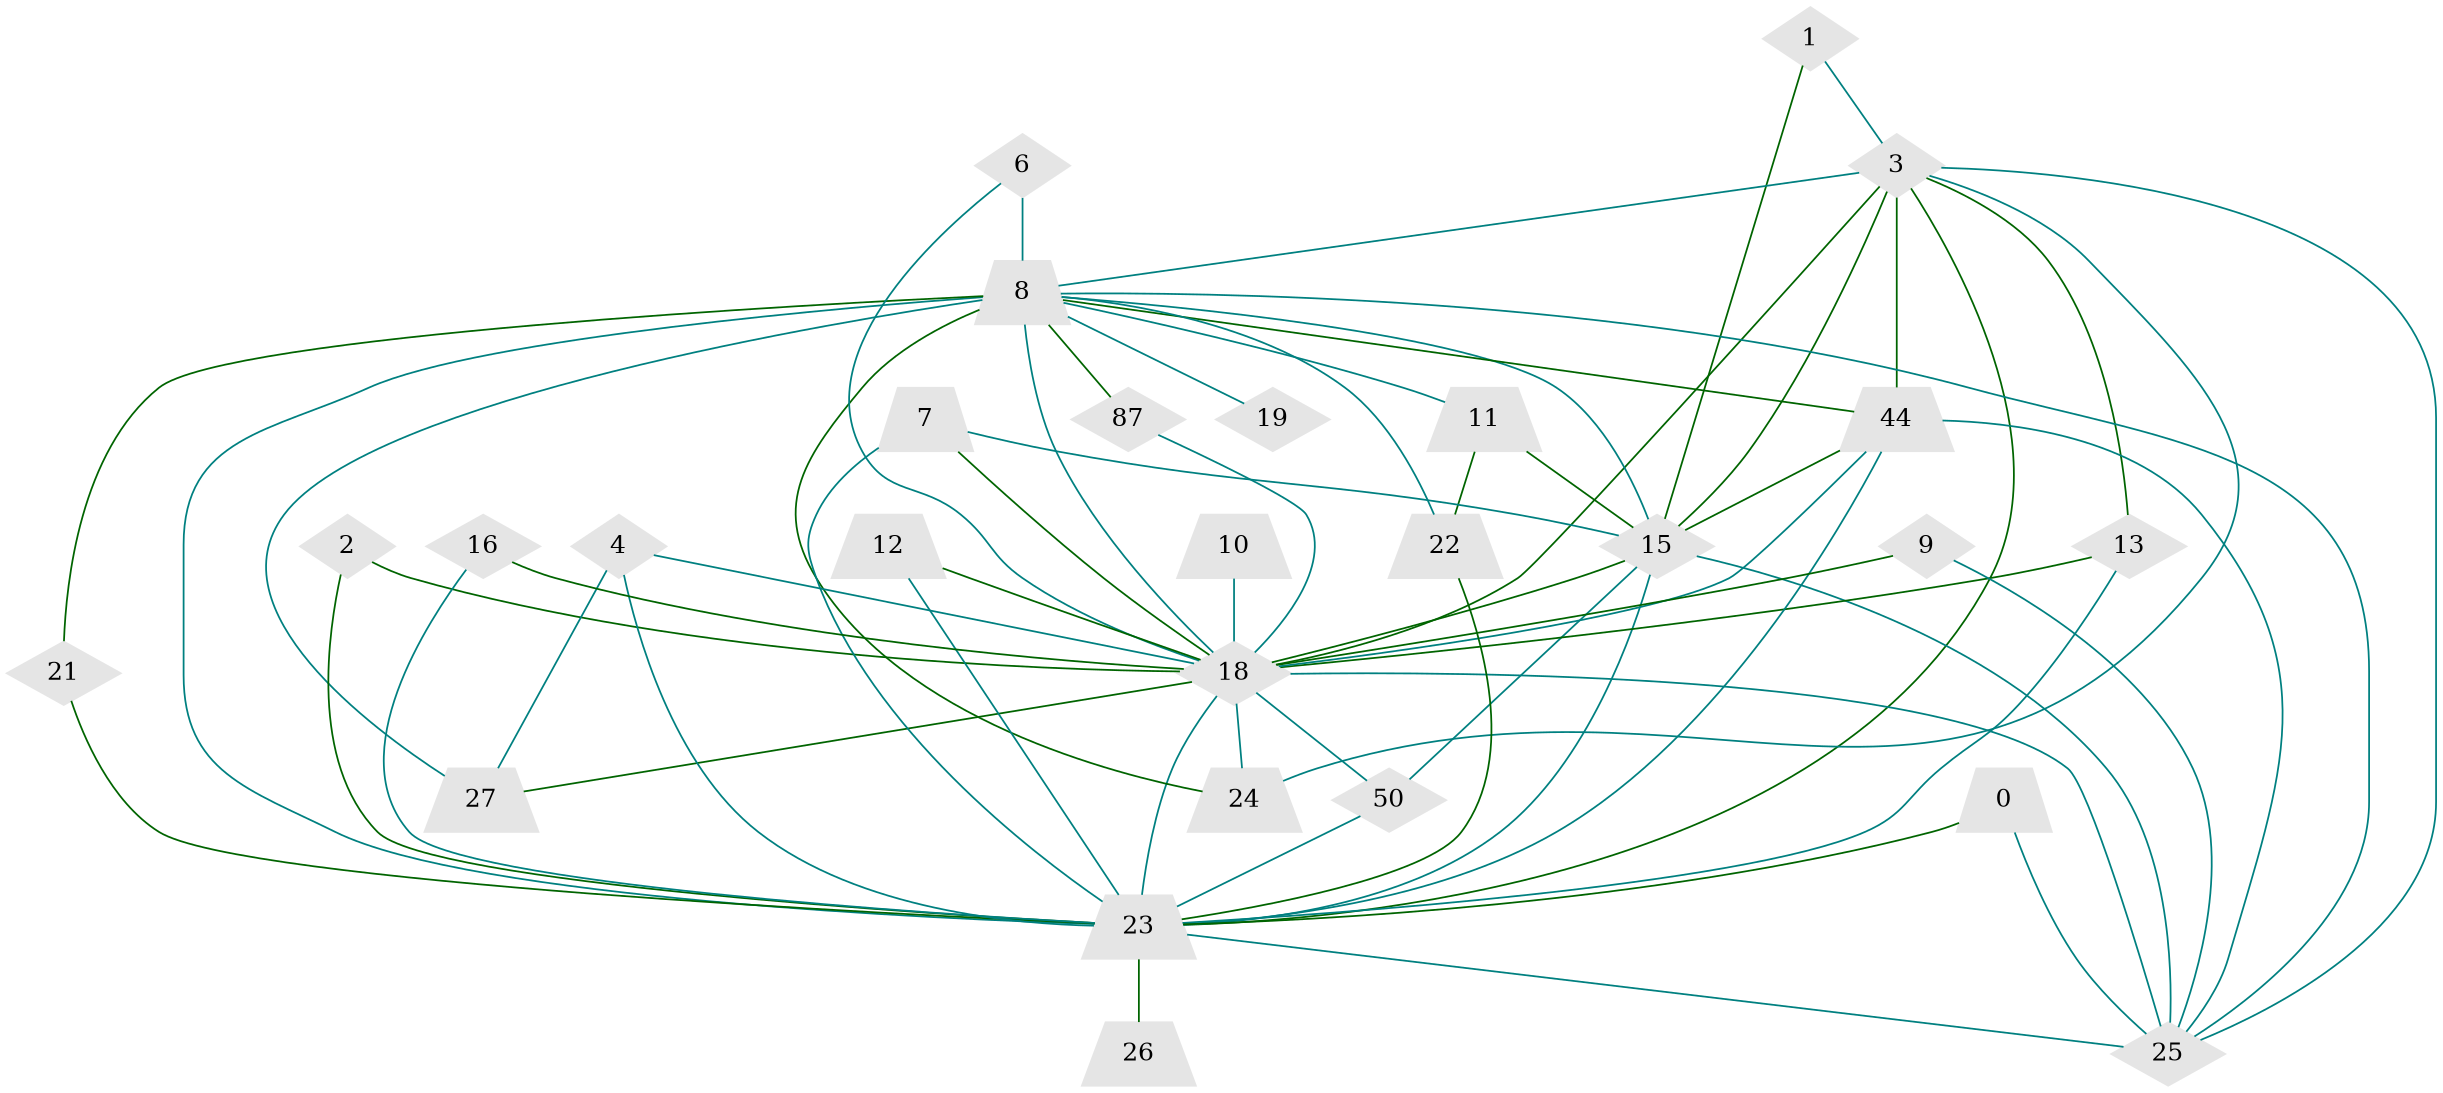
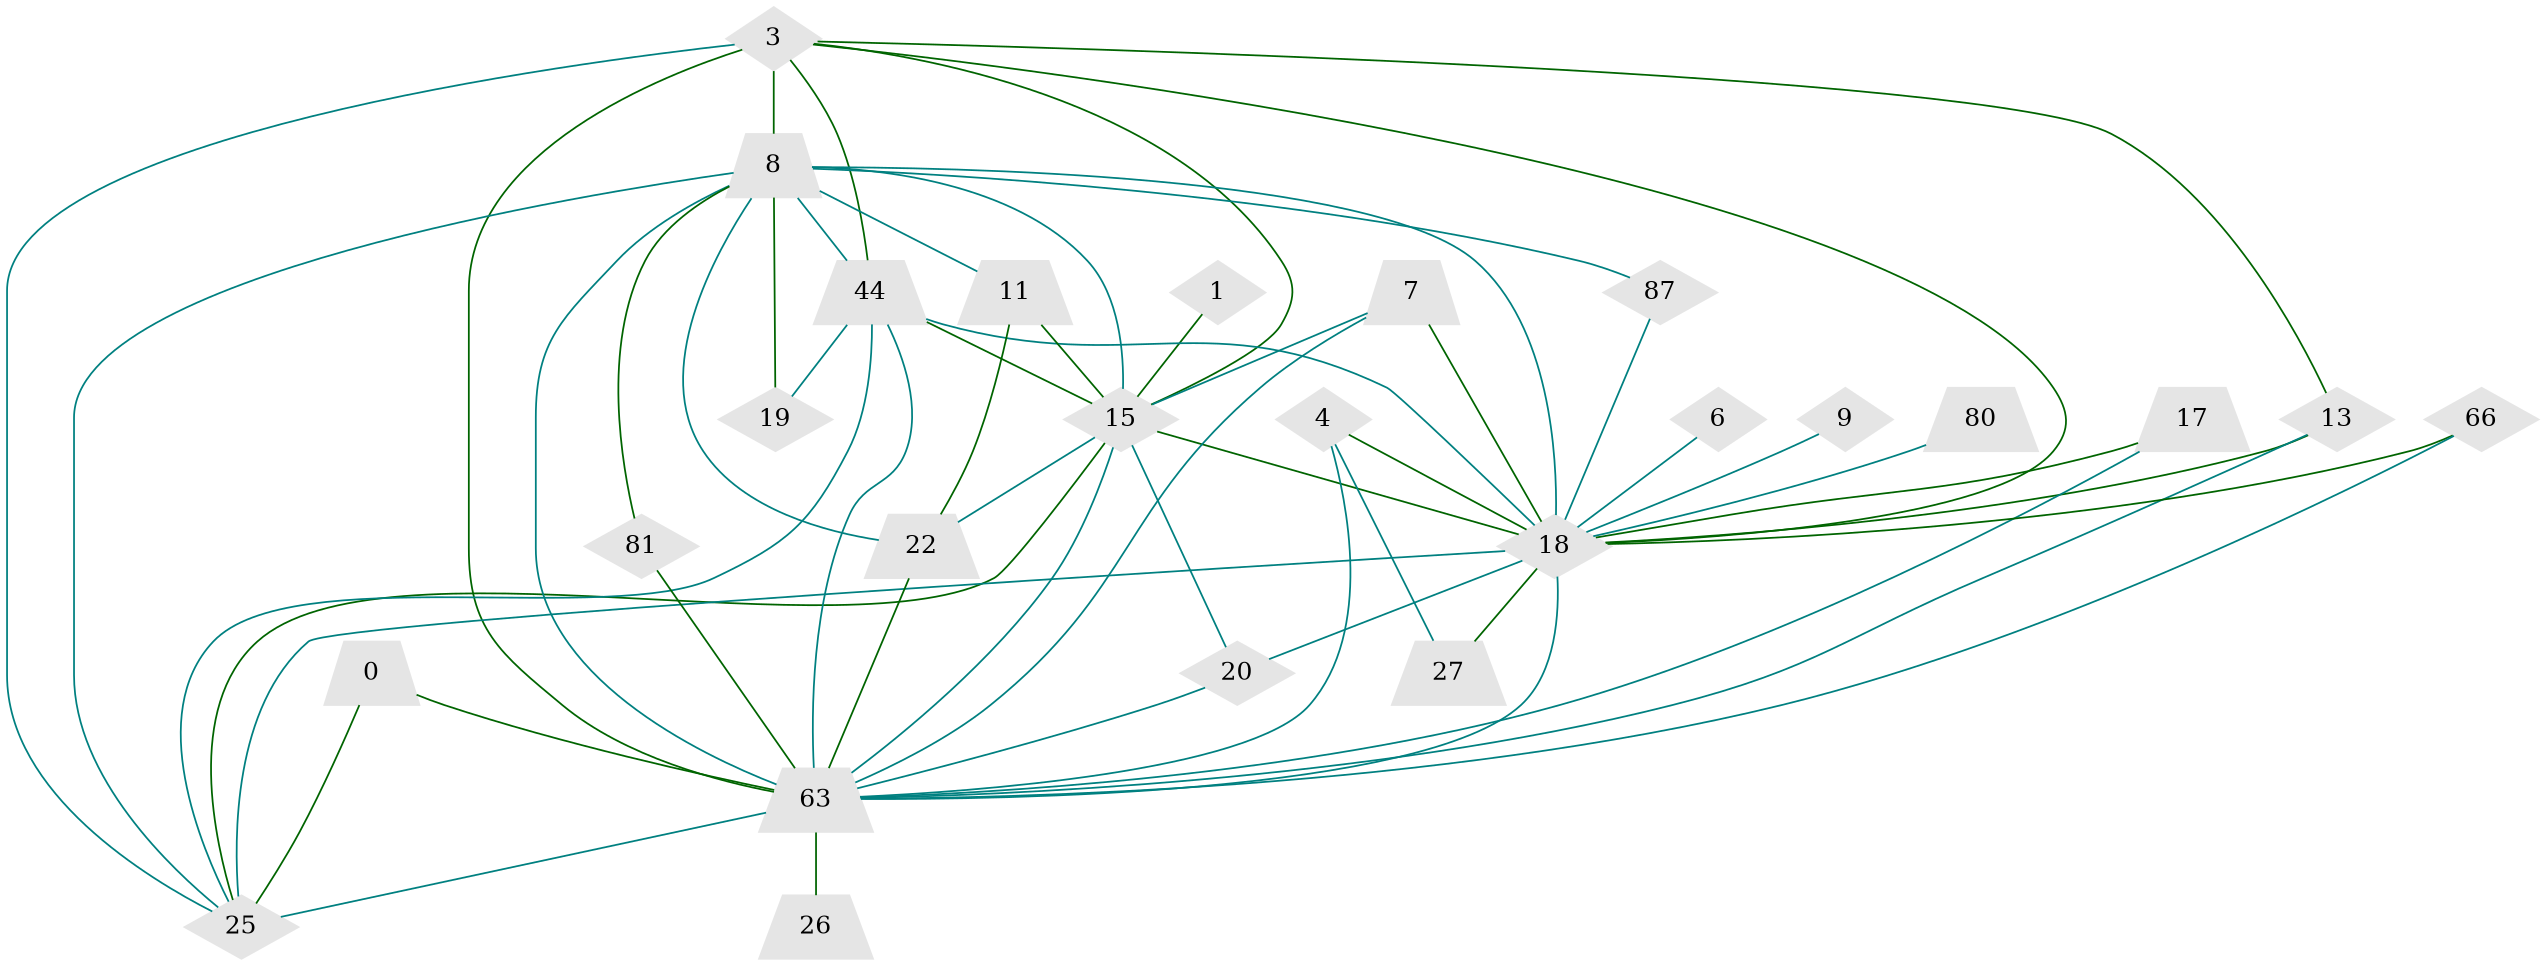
(1854, 102) -> none
(1023, 229) -> none
(1459, 229) -> (774, 102)
(1156, 360) -> (775, 293)
none -> (820, 361)
(1080, 361) -> (1204, 198)
(1557, 370) -> (822, 229)
(457, 418) -> none
none -> (1026, 480)
(348, 546) -> none
(483, 546) -> (2482, 419)
(889, 546) -> (2193, 419)
(1234, 546) -> (1981, 419)
(1740, 587) -> (1703, 485)
(910, 607) -> (1438, 482)
(64, 673) -> (642, 546)
(2018, 690) -> (843, 604)
(2179, 744) -> none
(1245, 800) -> none
(1389, 800) -> (1237, 673)
(1139, 927) -> (816, 800)
(2066, 943) -> (313, 807)
